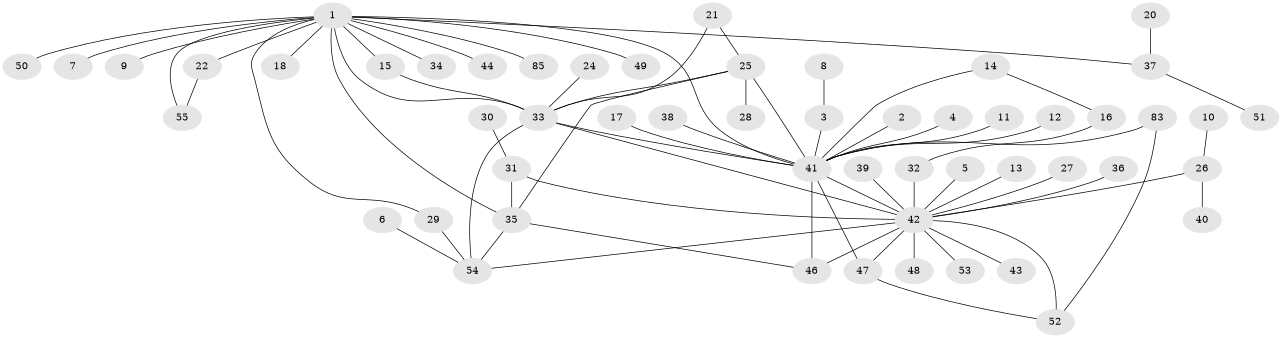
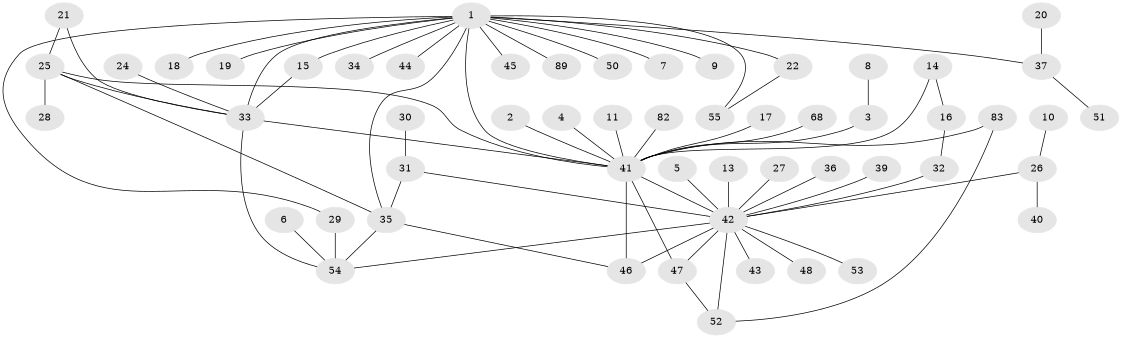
none -> (225, 67)
(539, 67) -> (511, 67)
(641, 67) -> (562, 67)
(668, 118) -> (817, 118)
(1055, 118) -> (664, 118)
(726, 169) -> none
